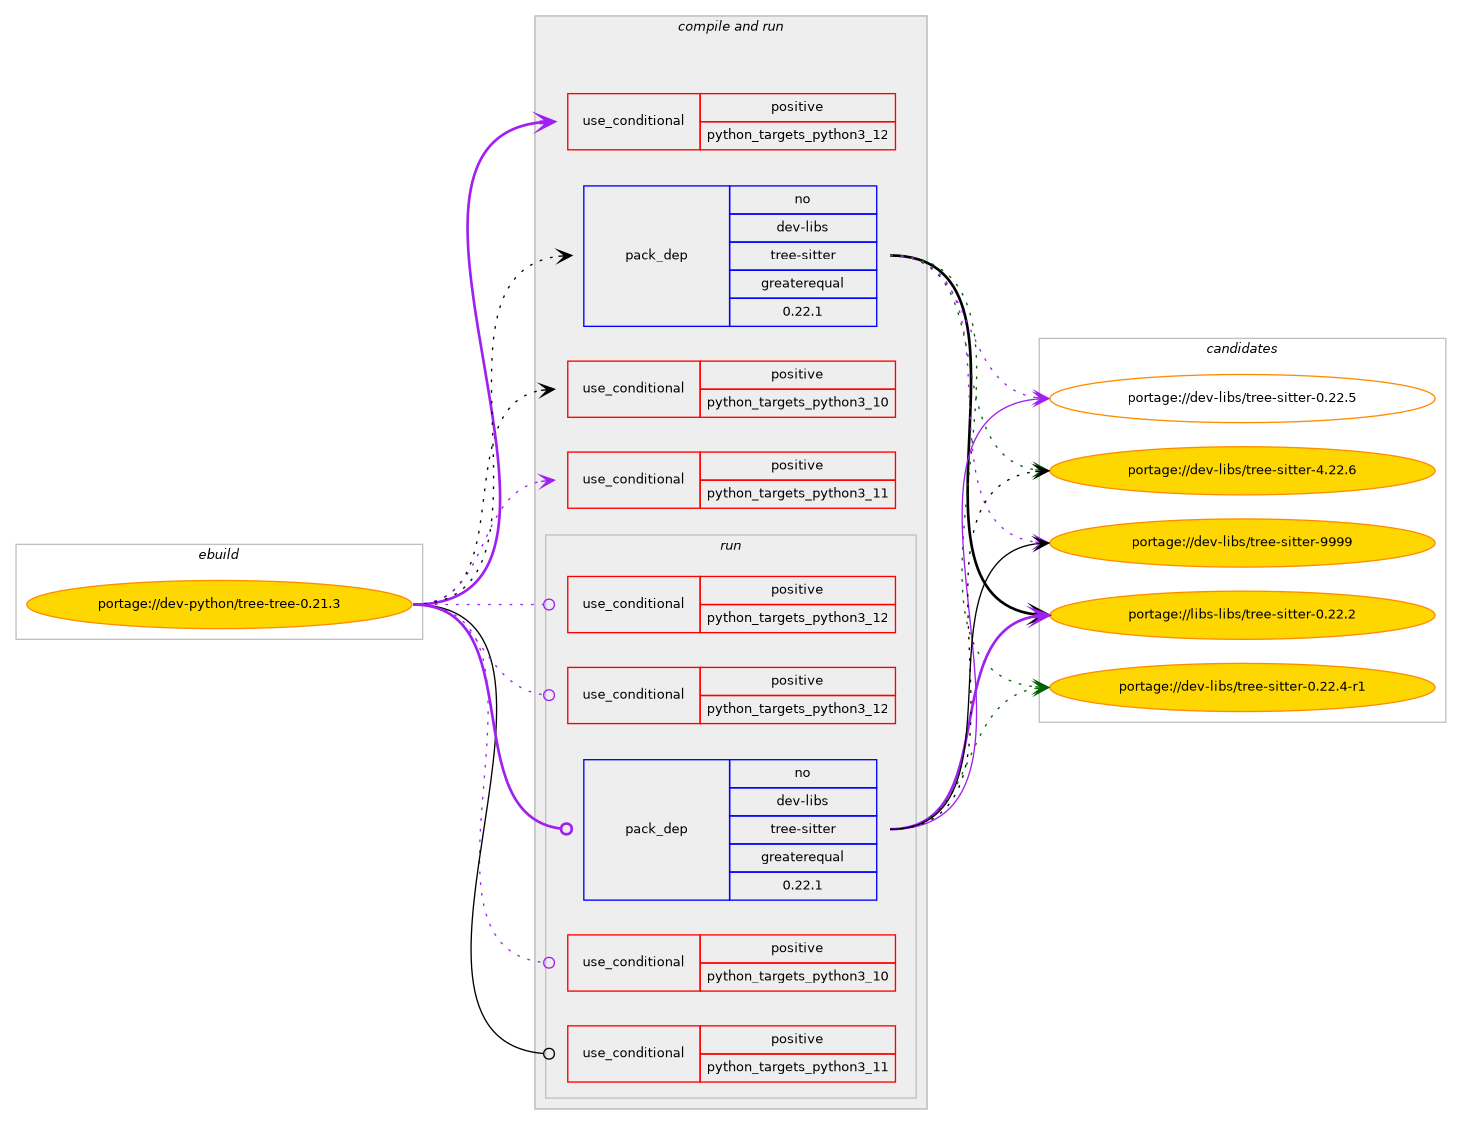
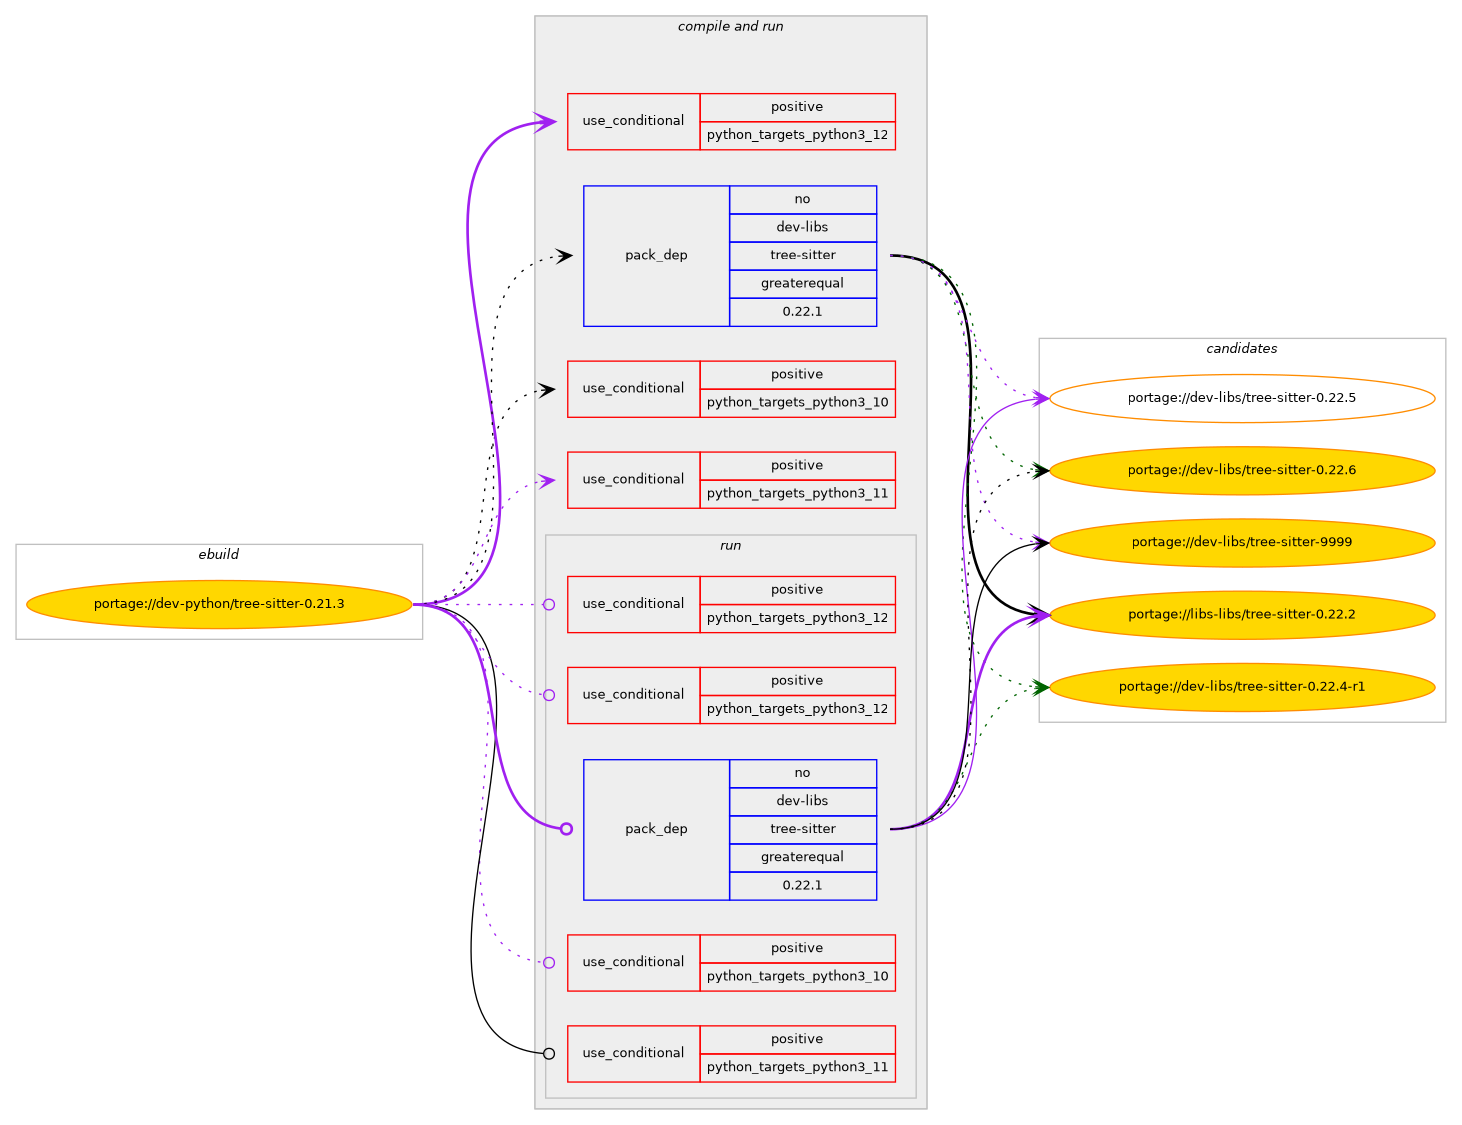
(1243, 471) -> (1243, 471)
(219, 605) -> (219, 605)
